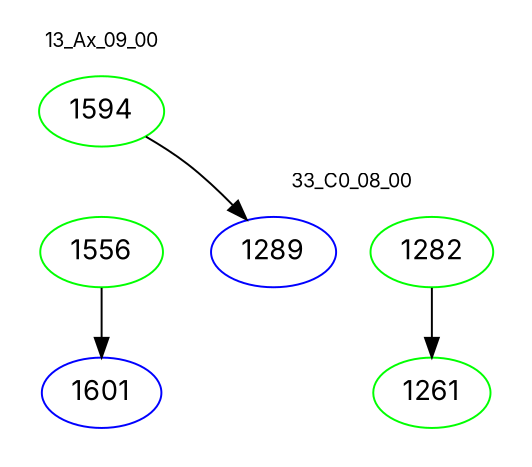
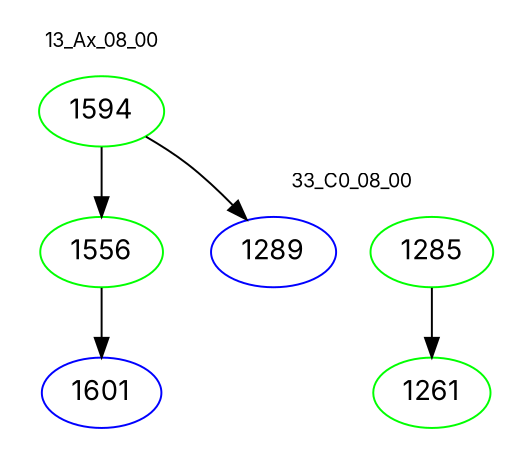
(102, 42) -> (102, 42)
none -> (102, 172)
(432, 252) -> (432, 252)
